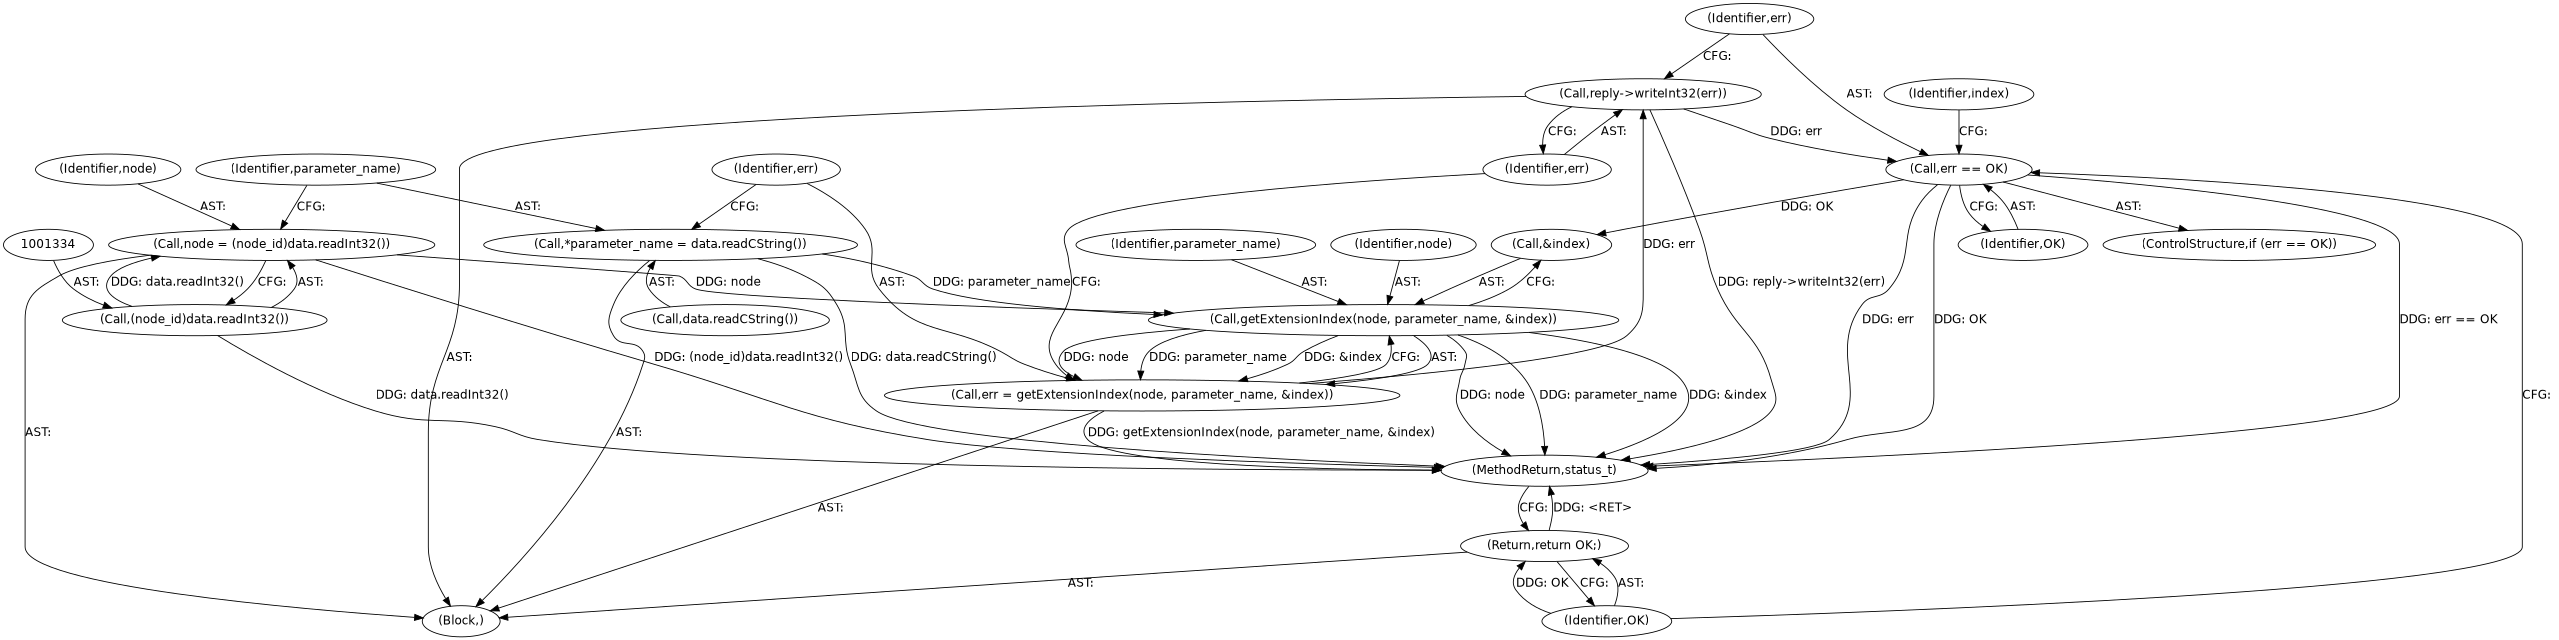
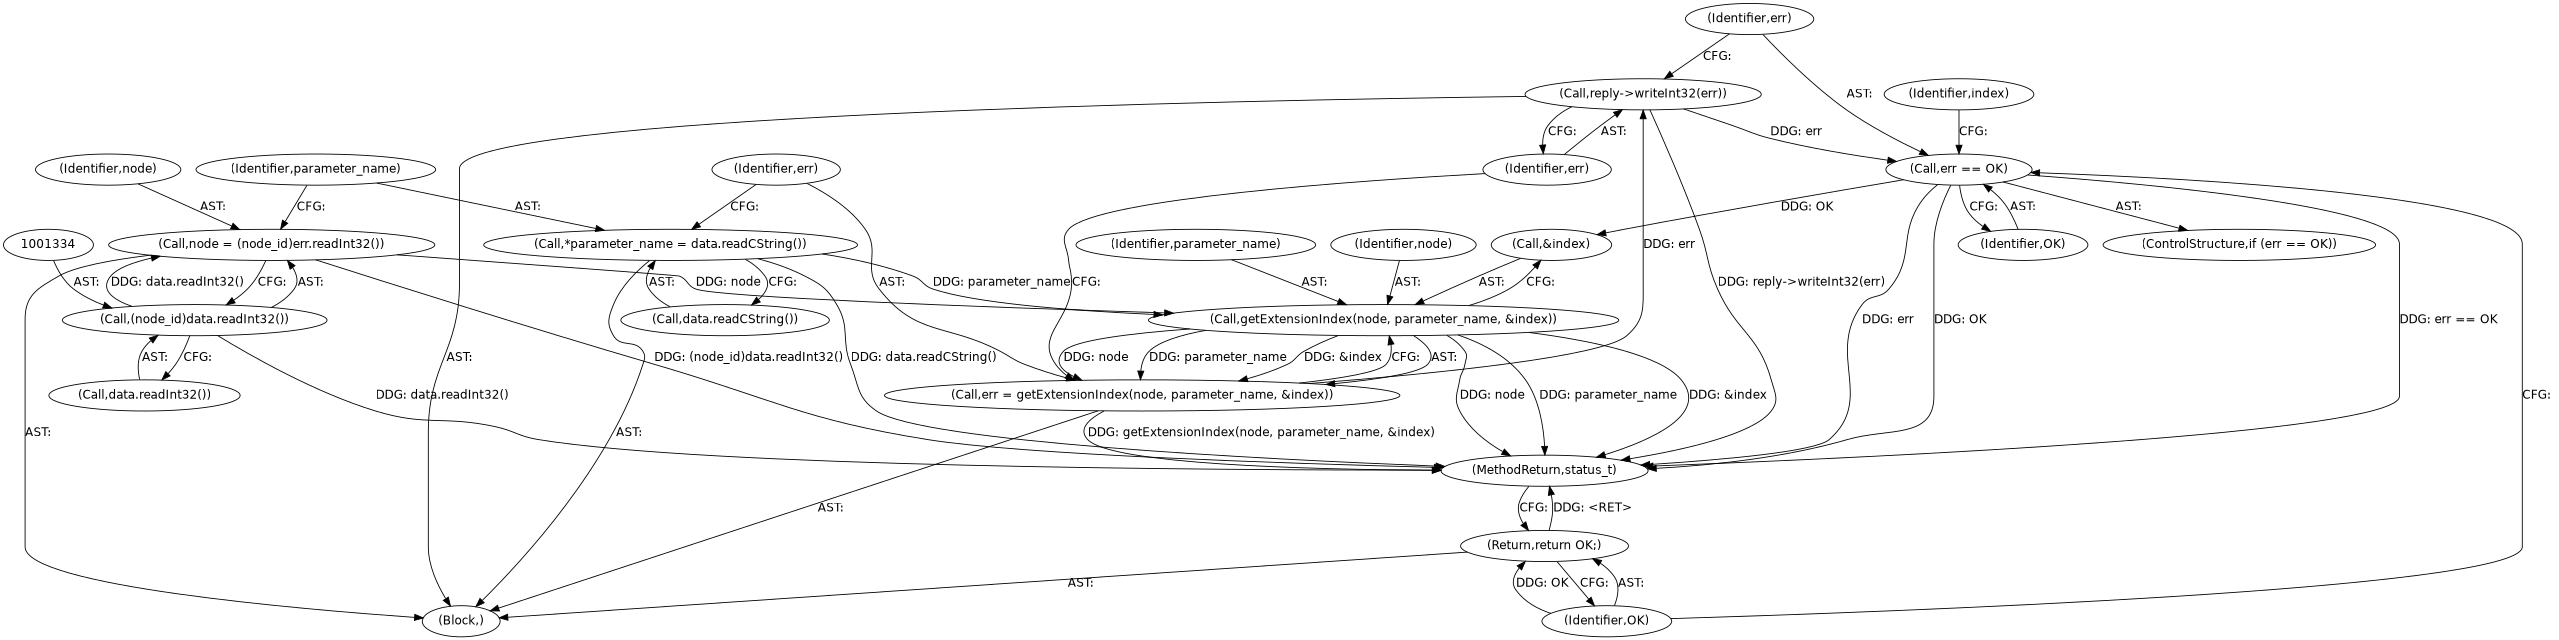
(272, 245) -> (272, 245)
none -> (765, 276)
none -> (145, 395)
